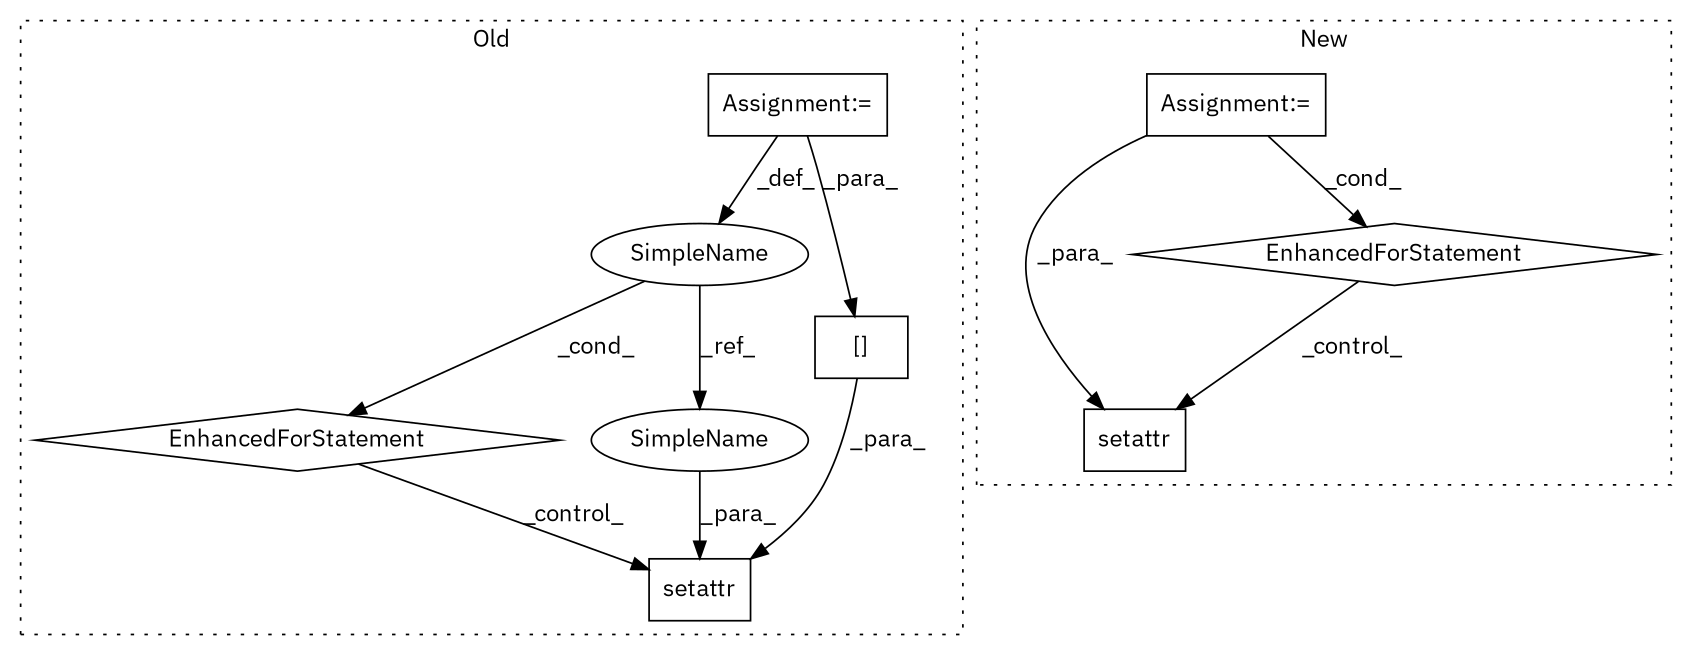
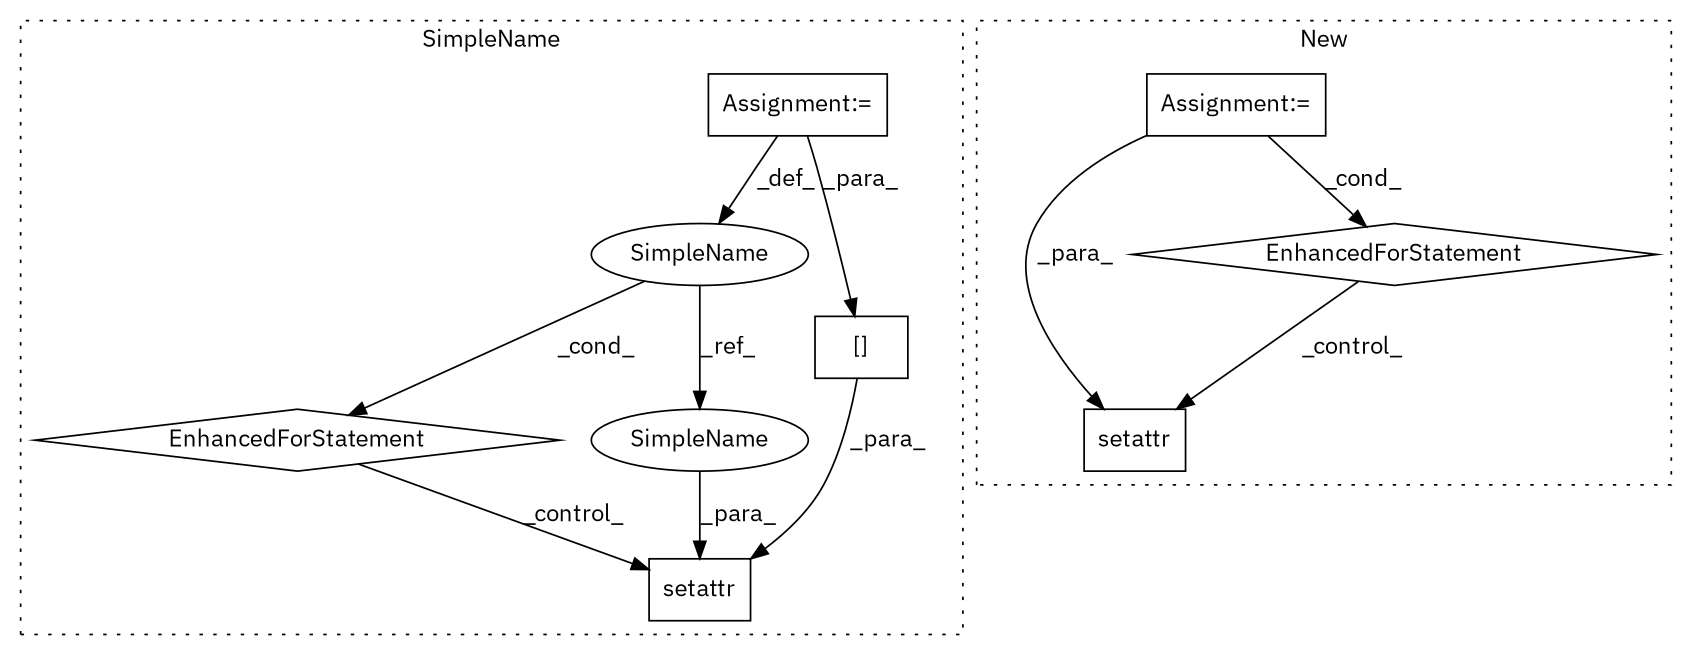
(492, 40) -> (492, 40)
